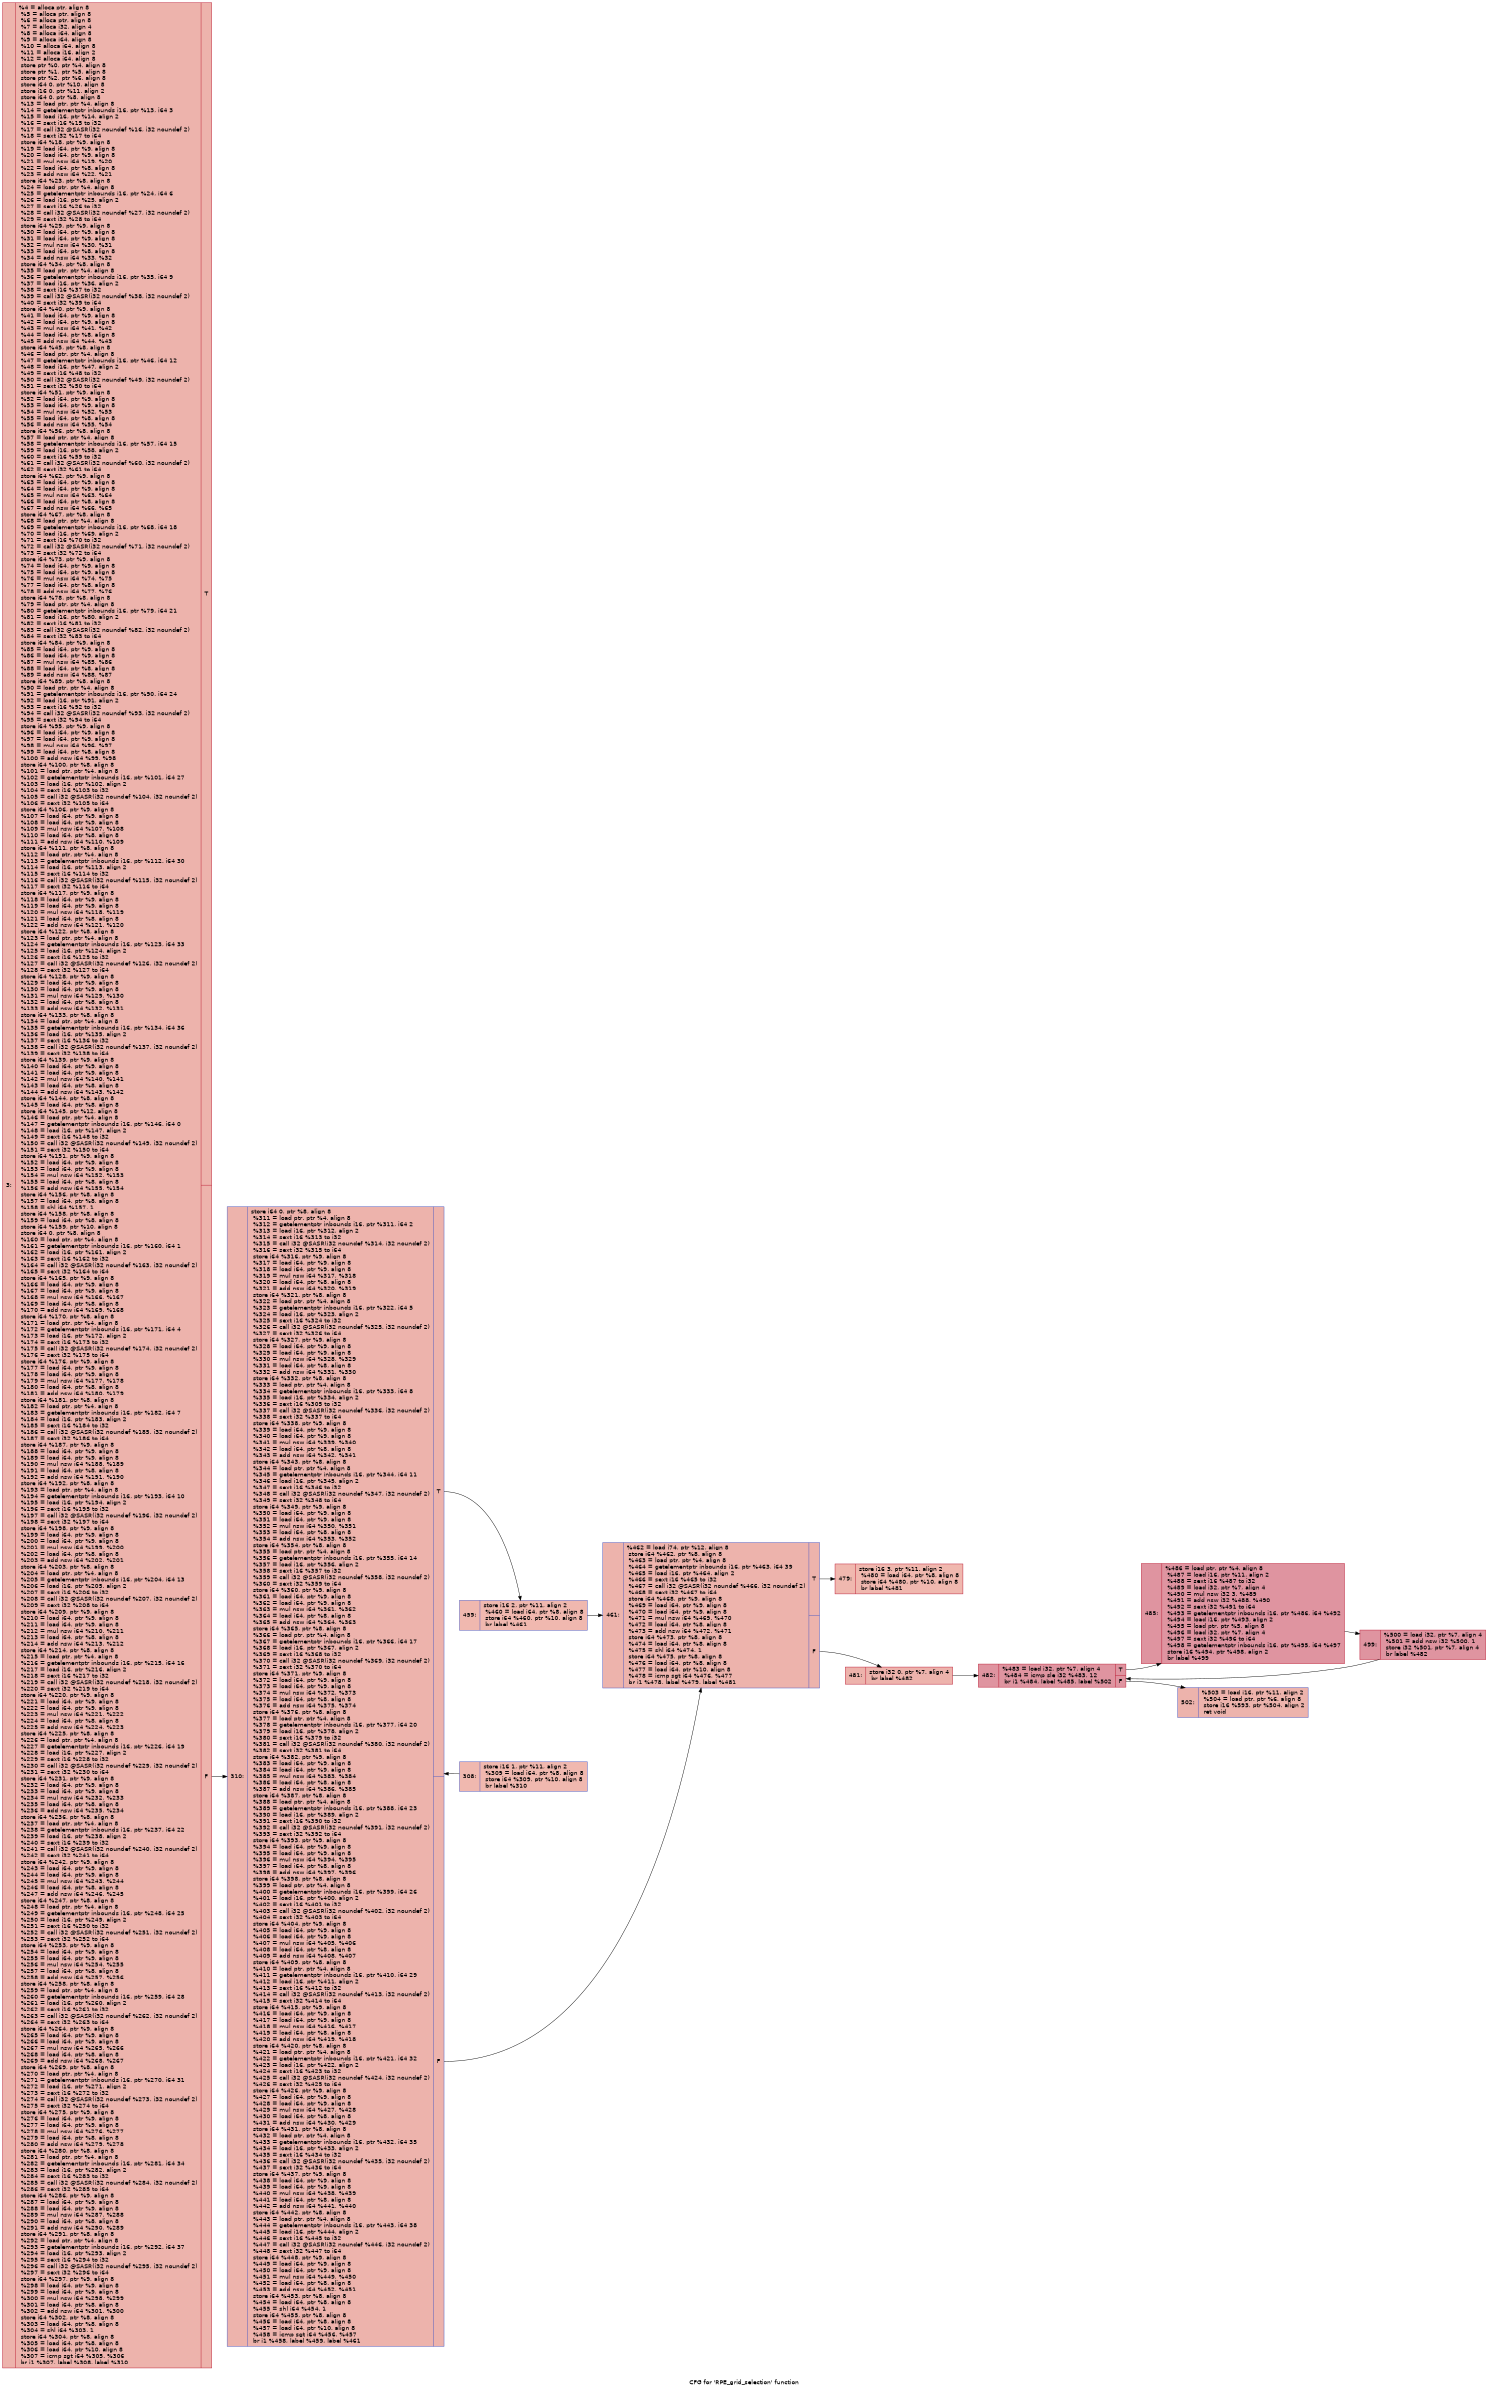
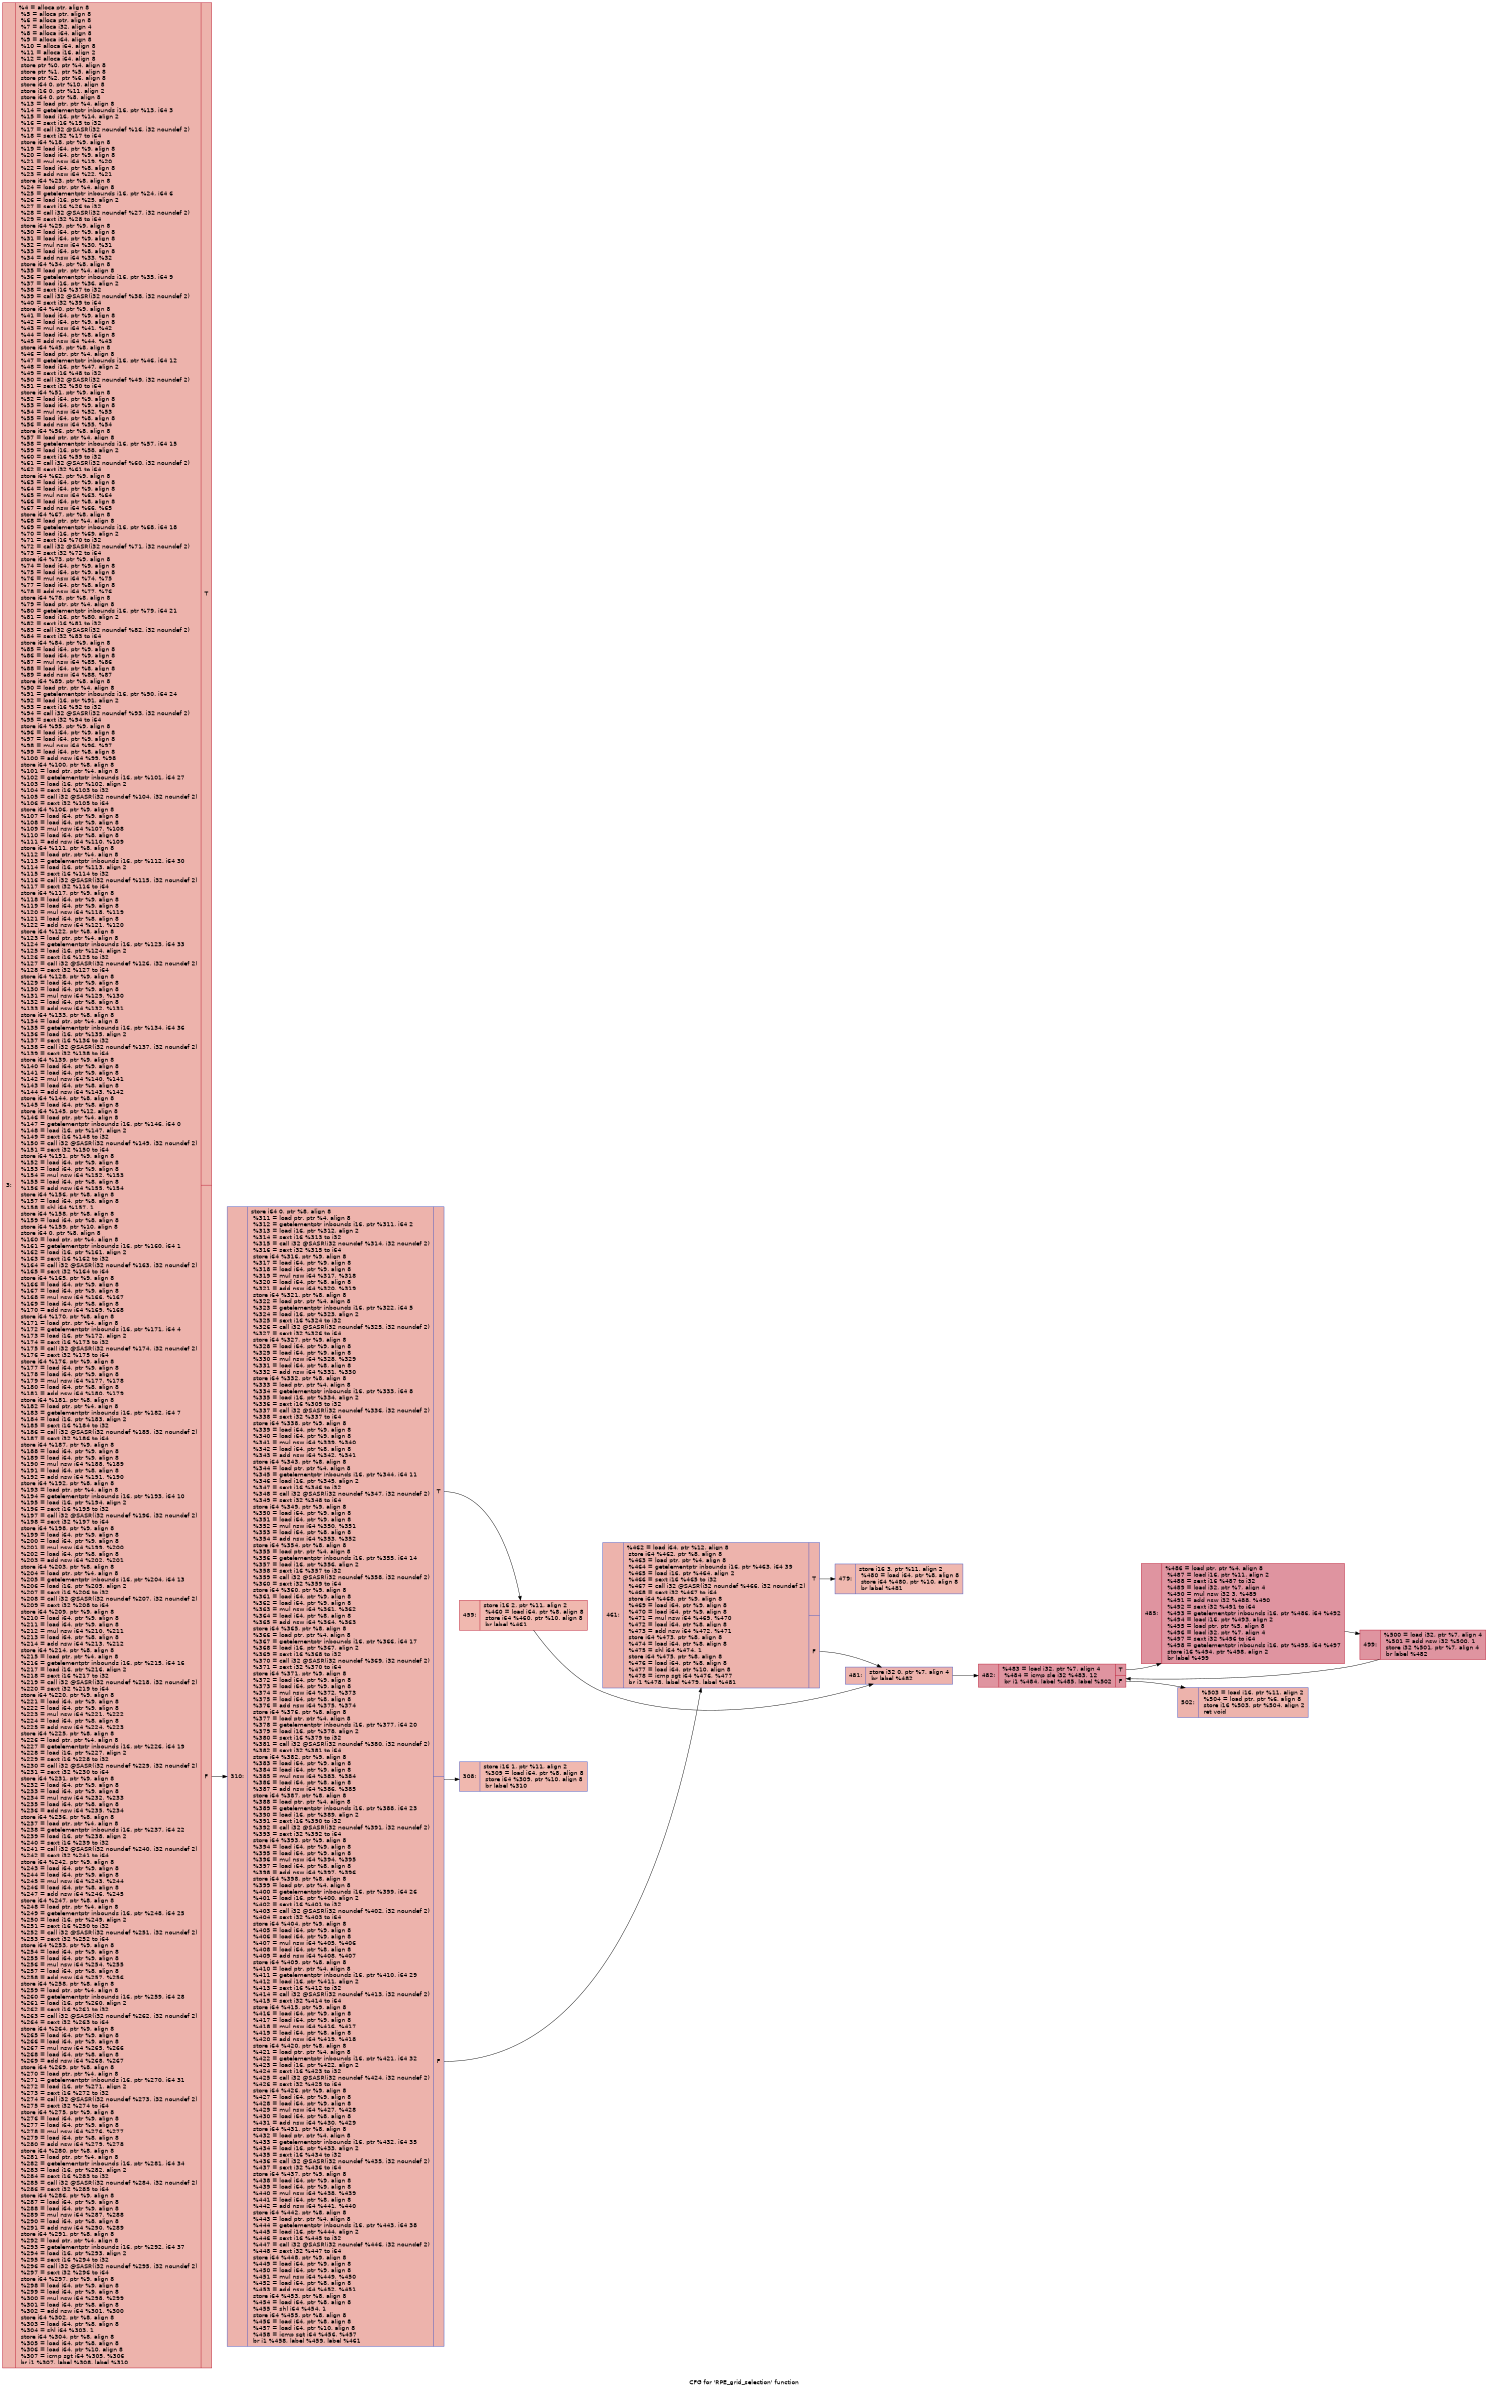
(678, 1548) -> (678, 1548)
(899, 1579) -> (899, 1579)
(523, 1615) -> (523, 1615)
(593, 1615) -> (689, 1709)
(899, 1676) -> (899, 1676)
(1253, 1706) -> (1253, 1706)
(454, 1774) -> (450, 1779)
